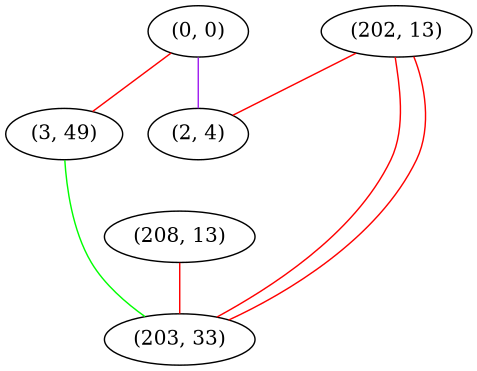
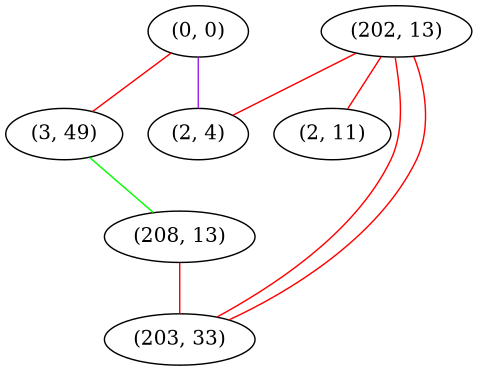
none -> (332, 134)
(84, 249) -> (122, 185)
